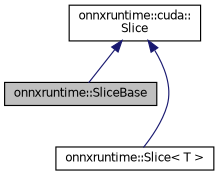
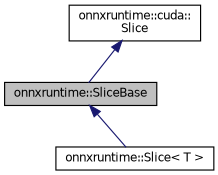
(168, 101) -> (112, 131)
